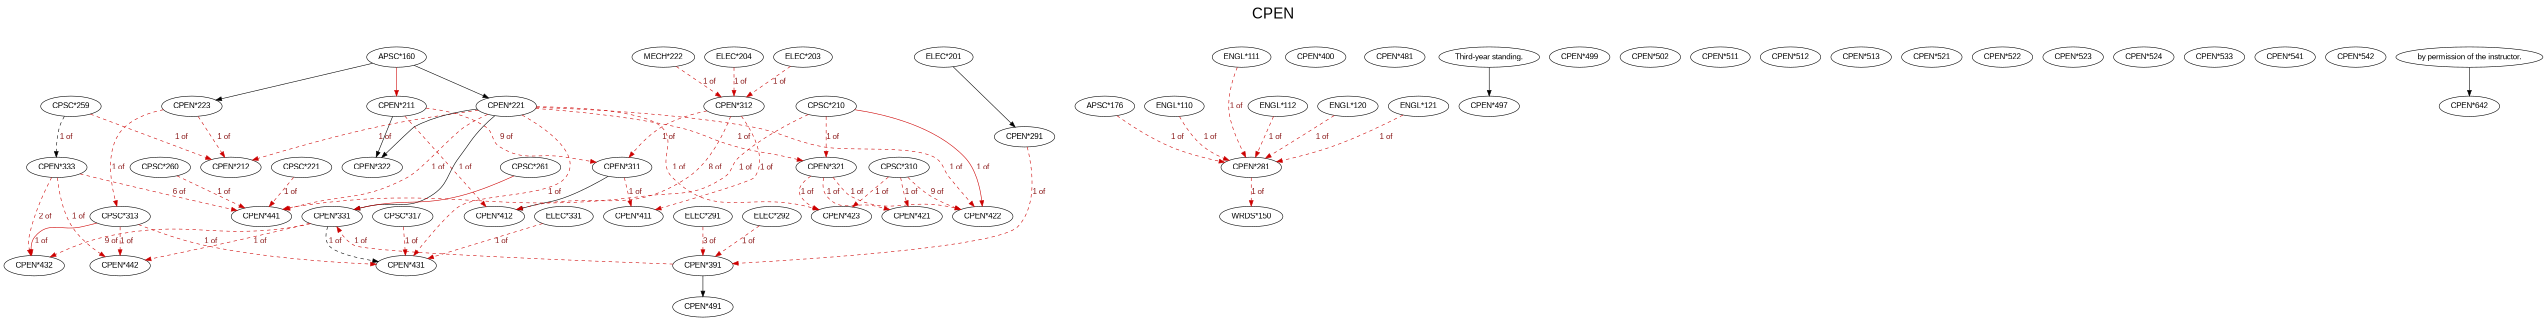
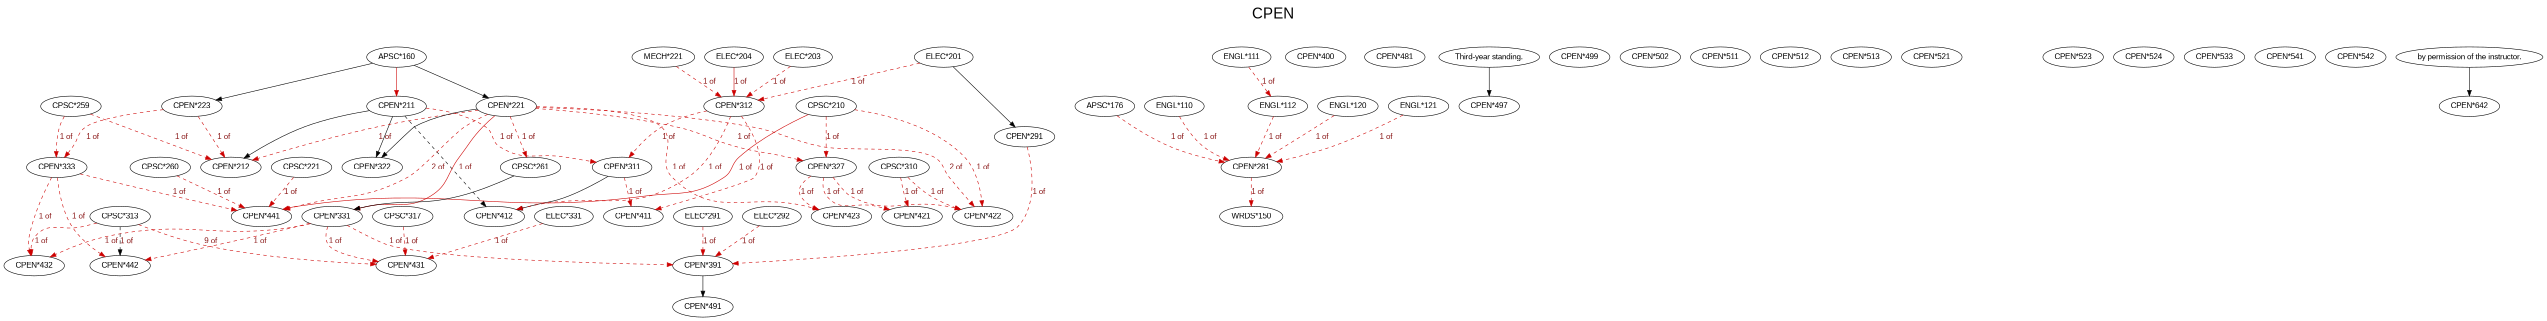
(663, 57) -> (663, 57)
(2002, 57) -> none
(734, 79) -> (734, 79)
none -> (842, 81)
(1229, 110) -> (1258, 79)
none -> (307, 126)
(58, 133) -> (58, 133)
(935, 135) -> (935, 135)
(506, 137) -> (506, 137)
(115, 141) -> (111, 118)
(444, 159) -> (444, 159)
(438, 167) -> (438, 167)
(715, 167) -> (715, 167)
(826, 167) -> (826, 167)
(956, 167) -> (956, 167)
(442, 186) -> (442, 186)
(873, 190) -> none
(179, 192) -> (179, 192)
(937, 192) -> (937, 192)
(525, 193) -> (517, 134)
(462, 195) -> (462, 195)
(520, 202) -> (520, 202)
(45, 217) -> (45, 217)
(58, 227) -> (58, 227)
(120, 238) -> (120, 238)
(111, 241) -> (111, 241)
(211, 241) -> (211, 241)
(709, 241) -> (709, 241)
(340, 253) -> (340, 253)
(503, 257) -> (504, 259)
